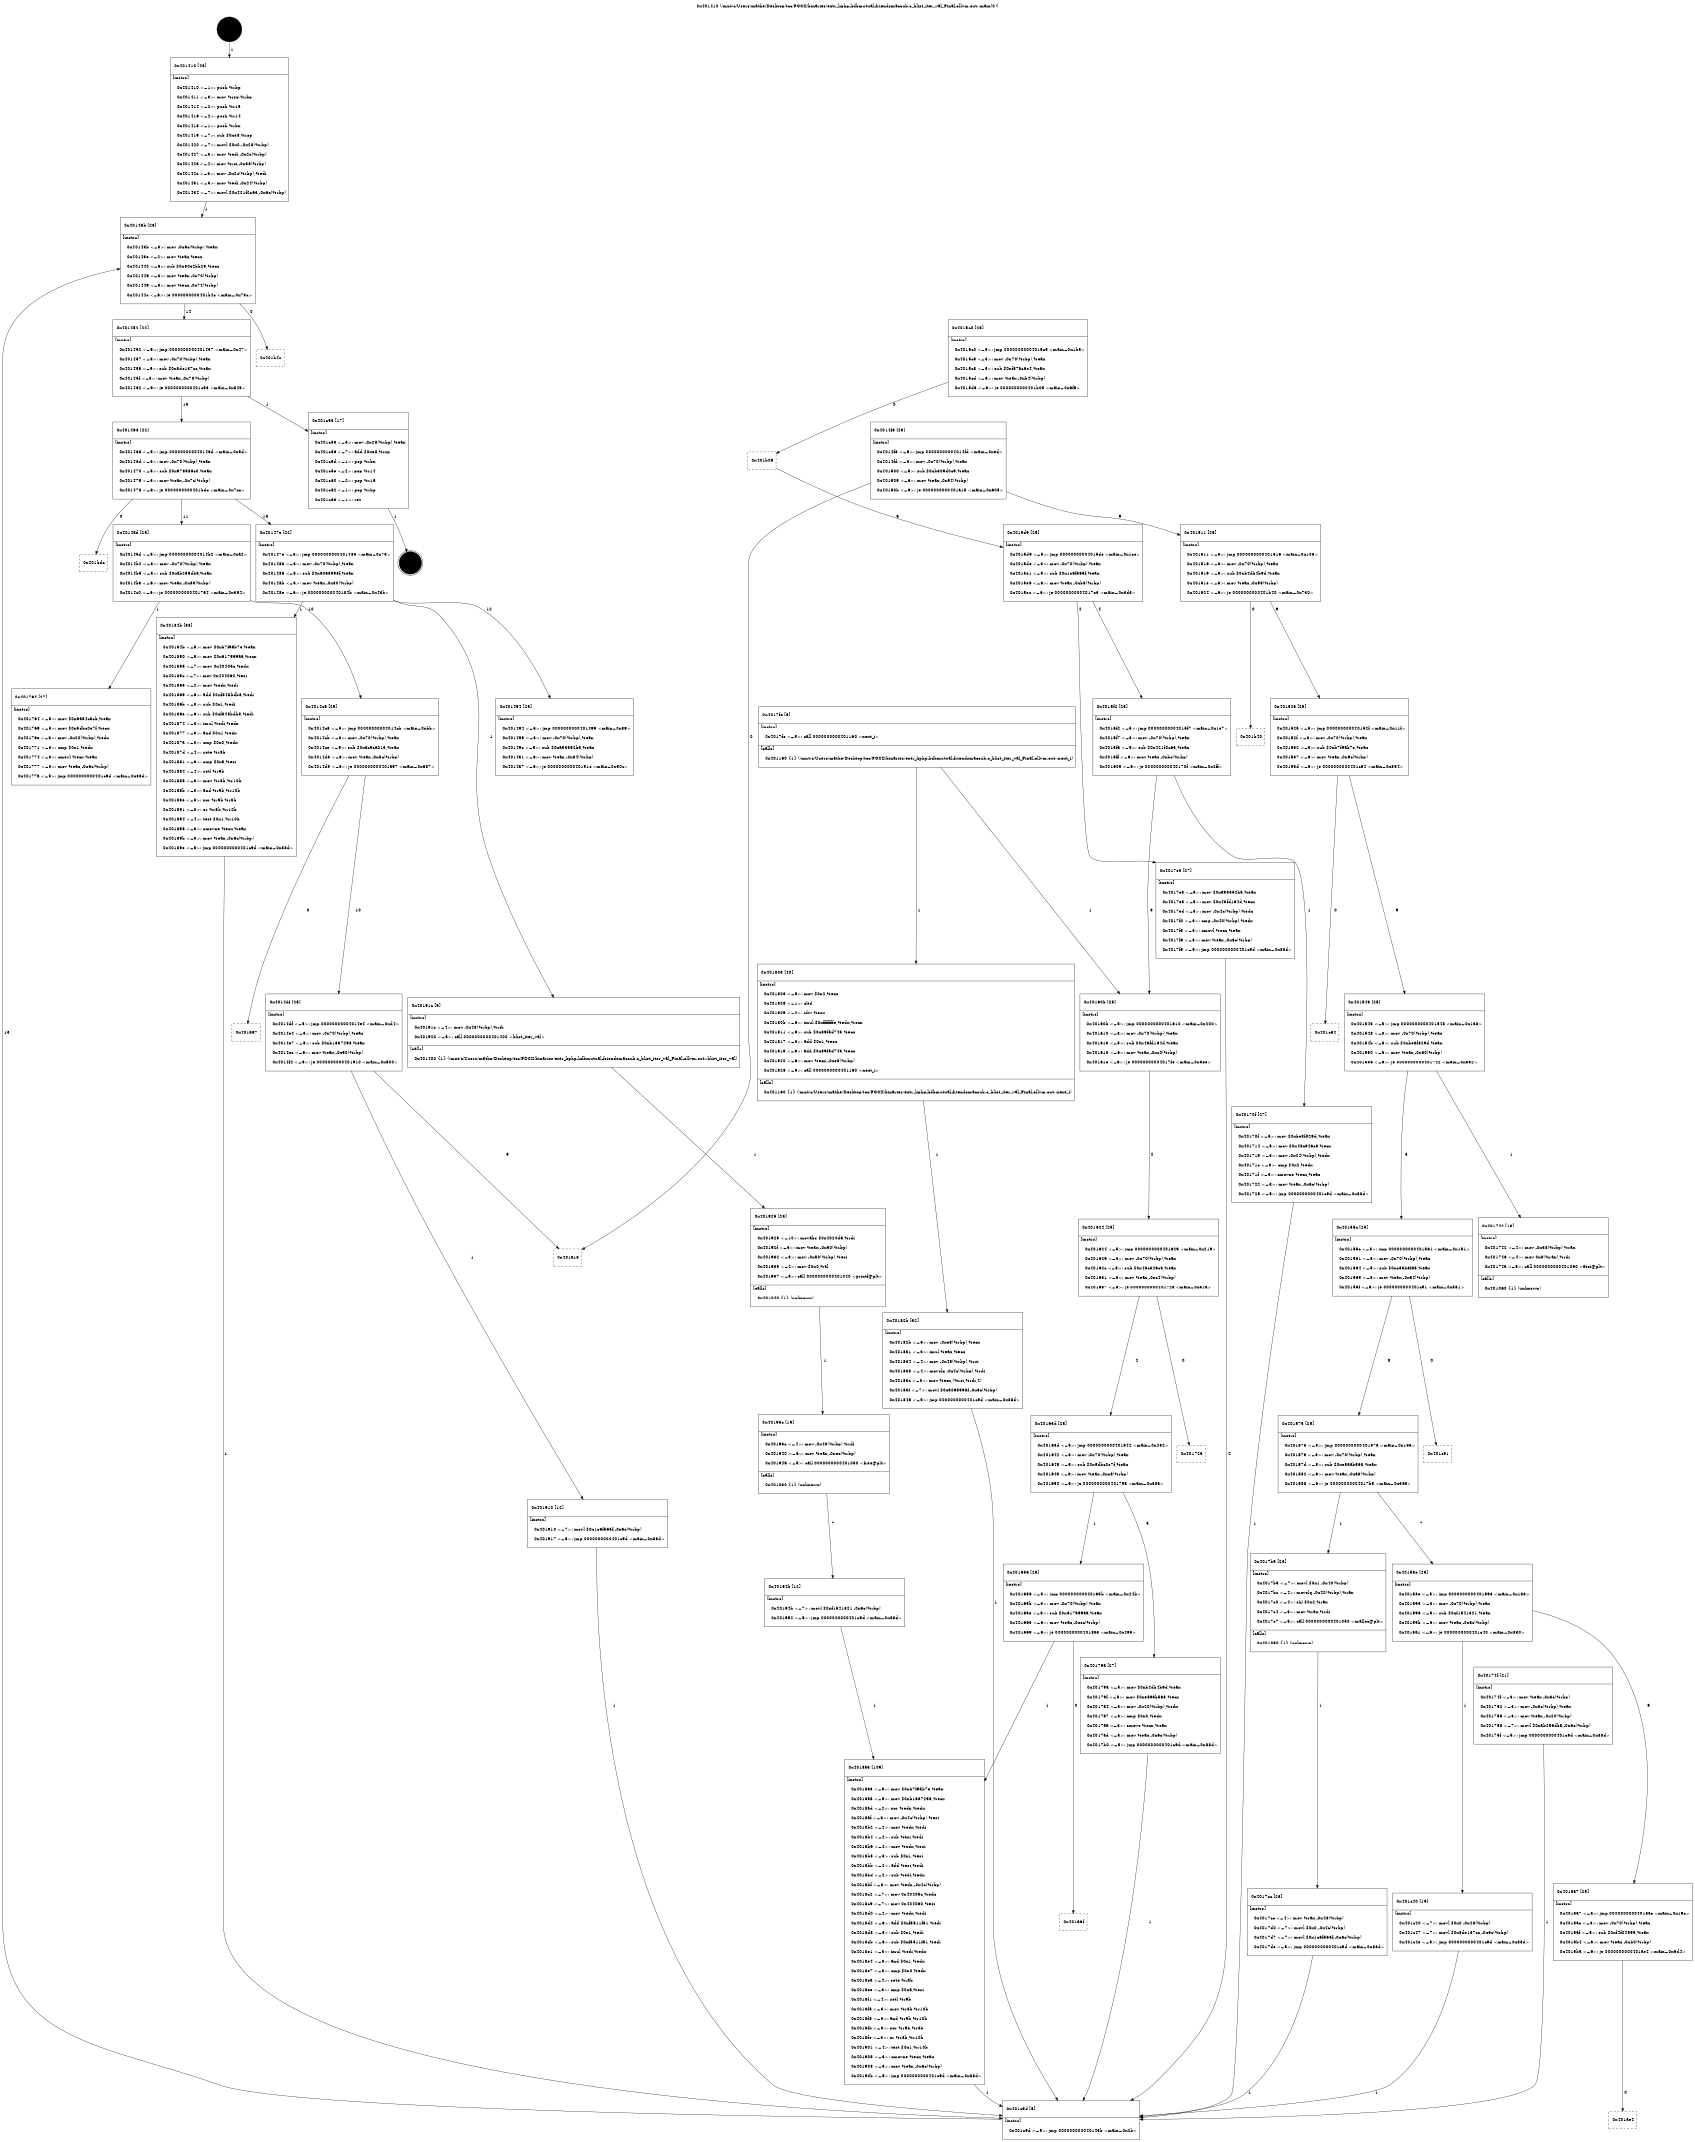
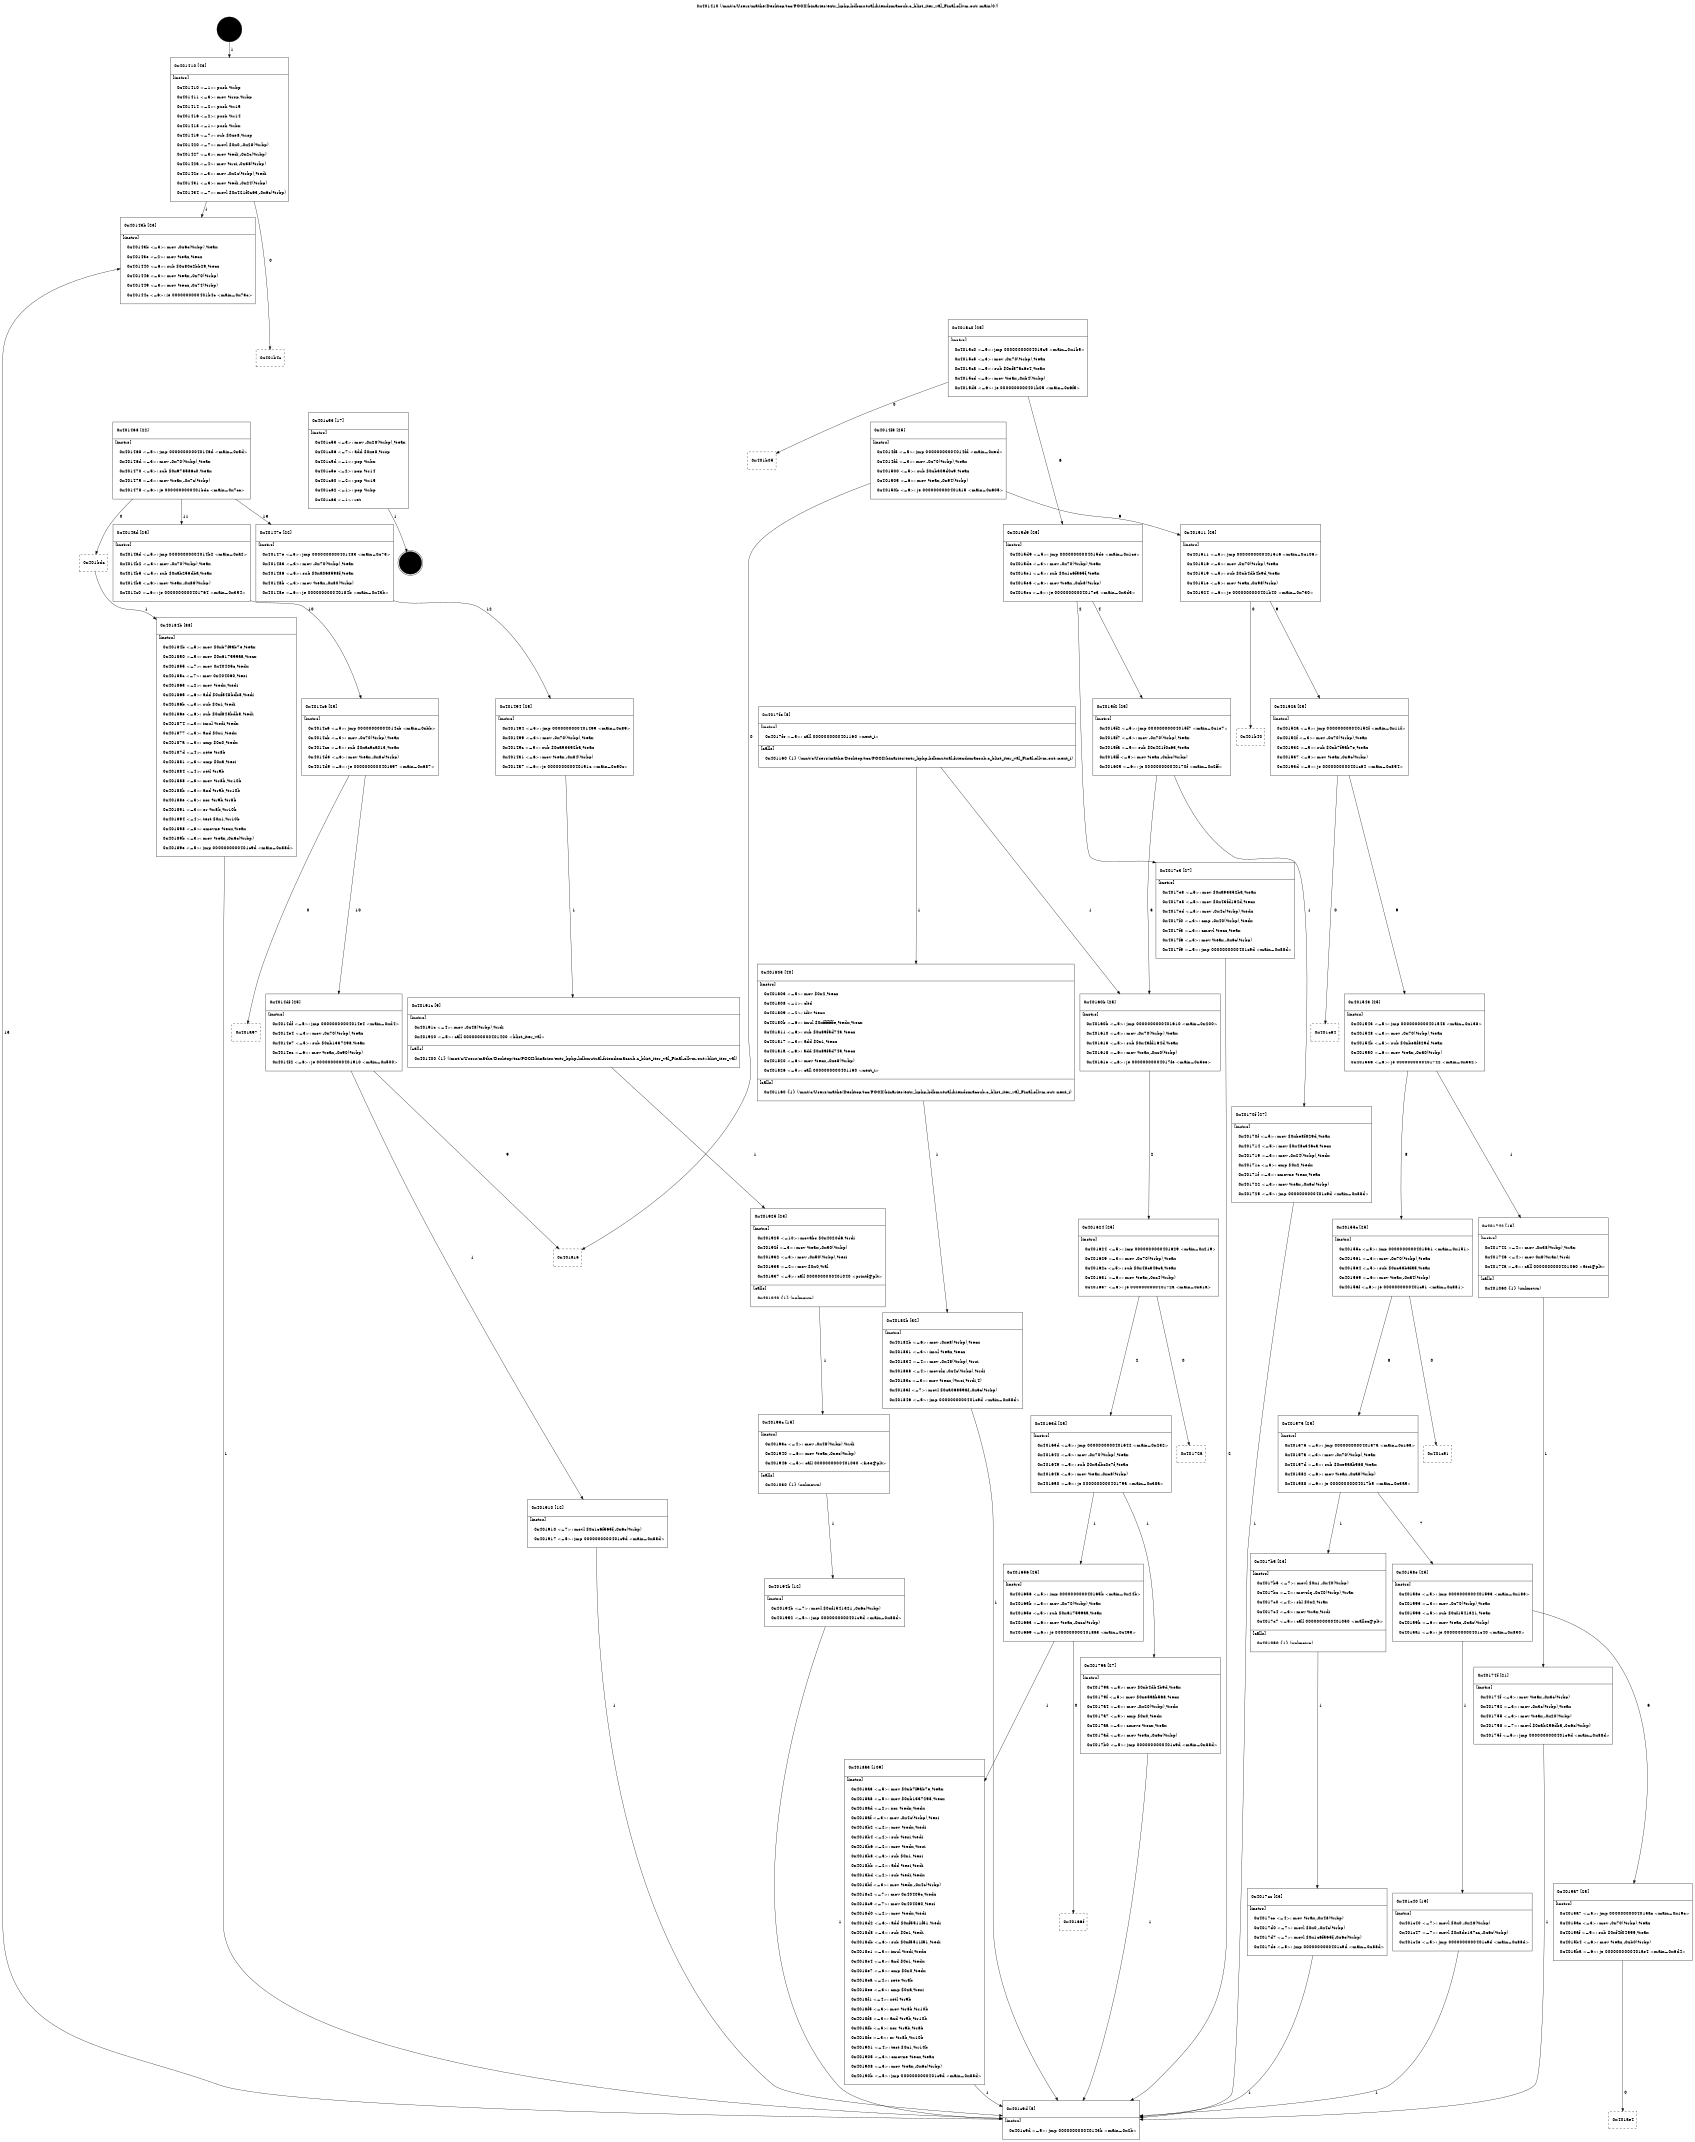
(256, 324) -> (266, 274)
(182, 358) -> none
(886, 515) -> (1045, 459)
(299, 608) -> (115, 606)
(81, 737) -> none
(477, 783) -> (569, 885)
none -> (1543, 1481)
(832, 1524) -> (832, 1524)
(1147, 1524) -> (1147, 1524)
(857, 1692) -> (779, 1943)
